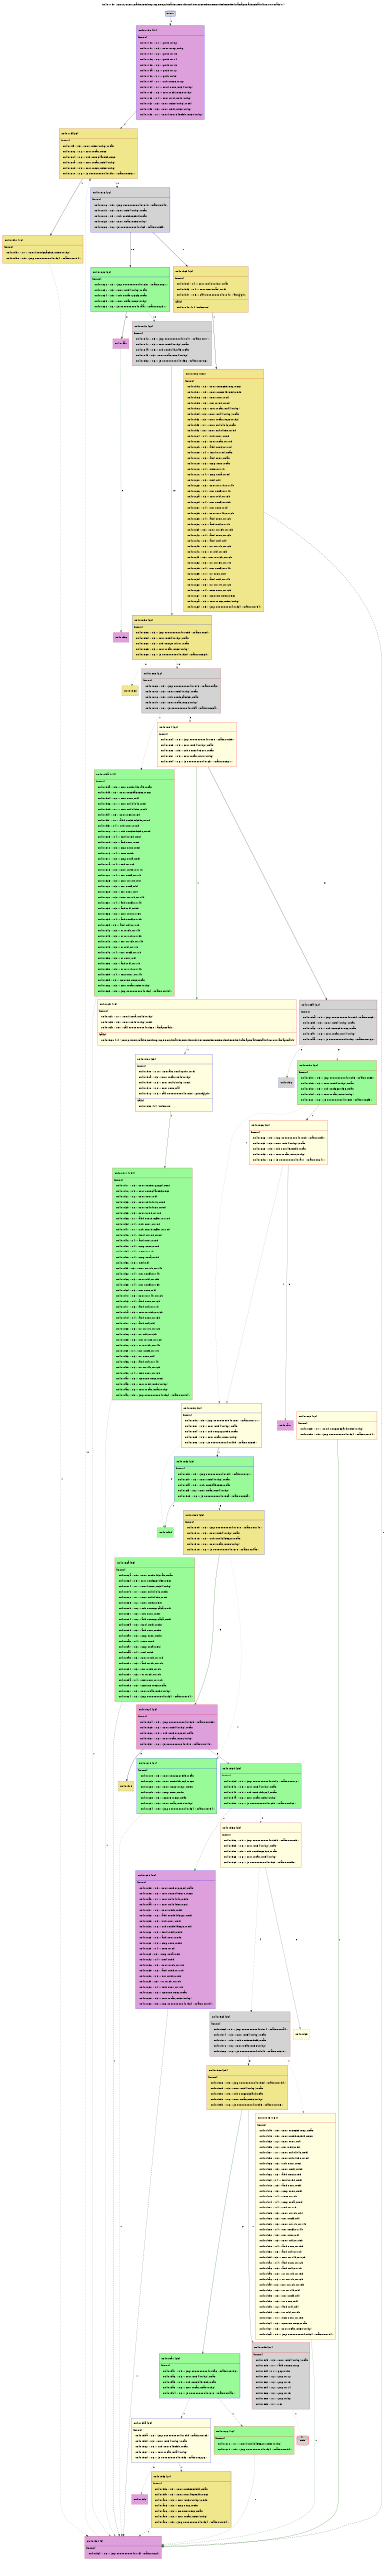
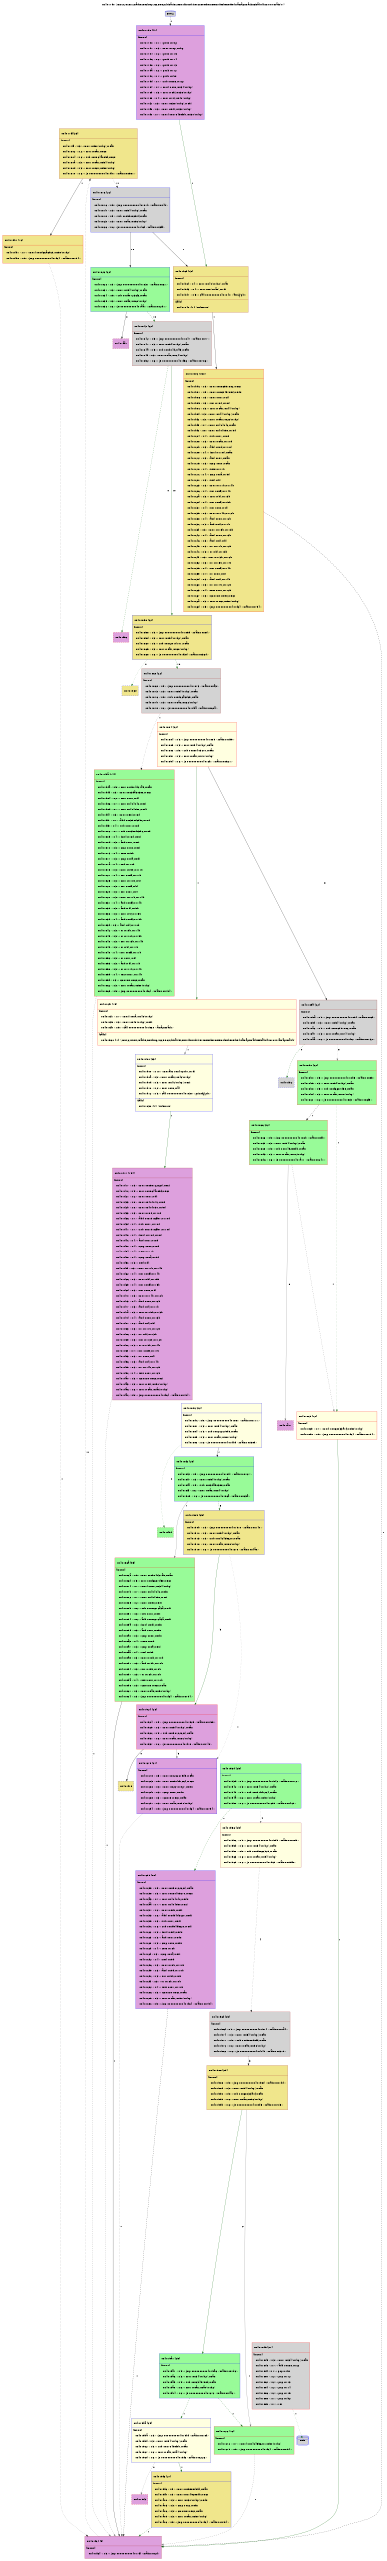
(170, 14) -> (170, 14)
(129, 119) -> (193, 192)
(121, 490) -> (145, 498)
(189, 717) -> none
(288, 1143) -> (288, 1143)
(219, 1225) -> (337, 1257)
(255, 1283) -> (312, 1287)
(152, 1284) -> (152, 1284)
(168, 1513) -> (177, 1527)
(218, 1756) -> (177, 1753)
(177, 1786) -> (177, 1786)
(301, 2034) -> none
(113, 2118) -> (113, 2118)
(249, 2226) -> (245, 2267)
(296, 2226) -> none
(303, 2440) -> (303, 2440)
